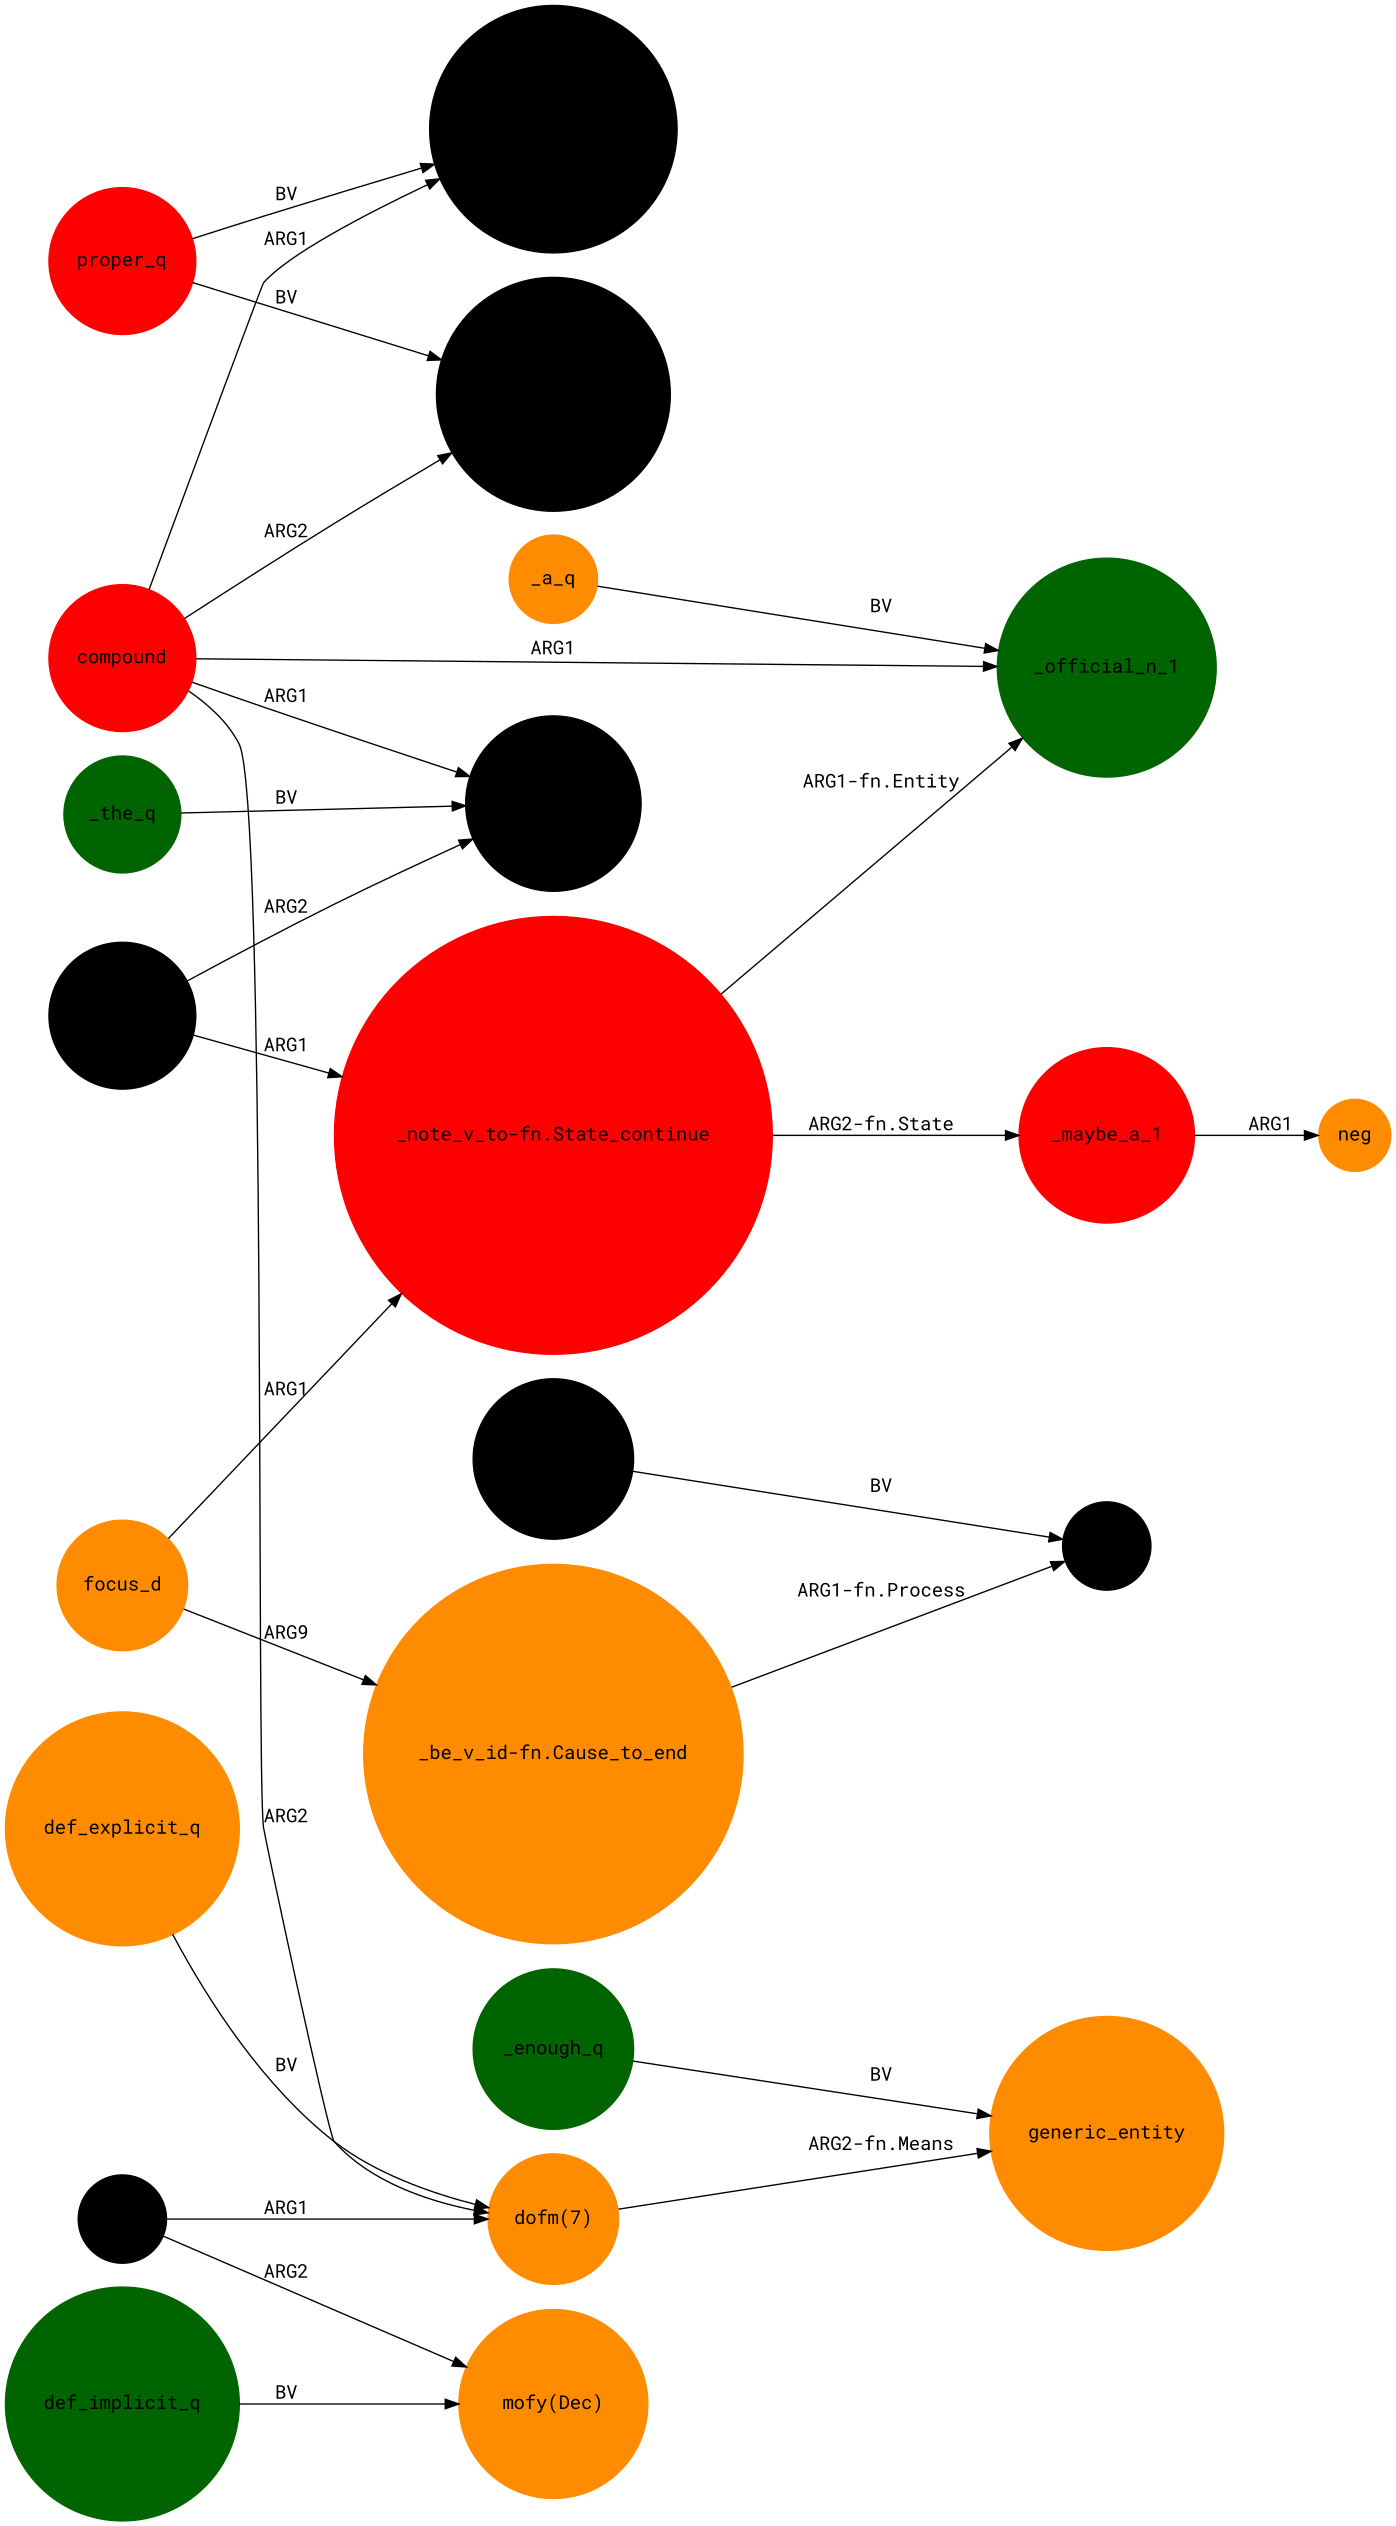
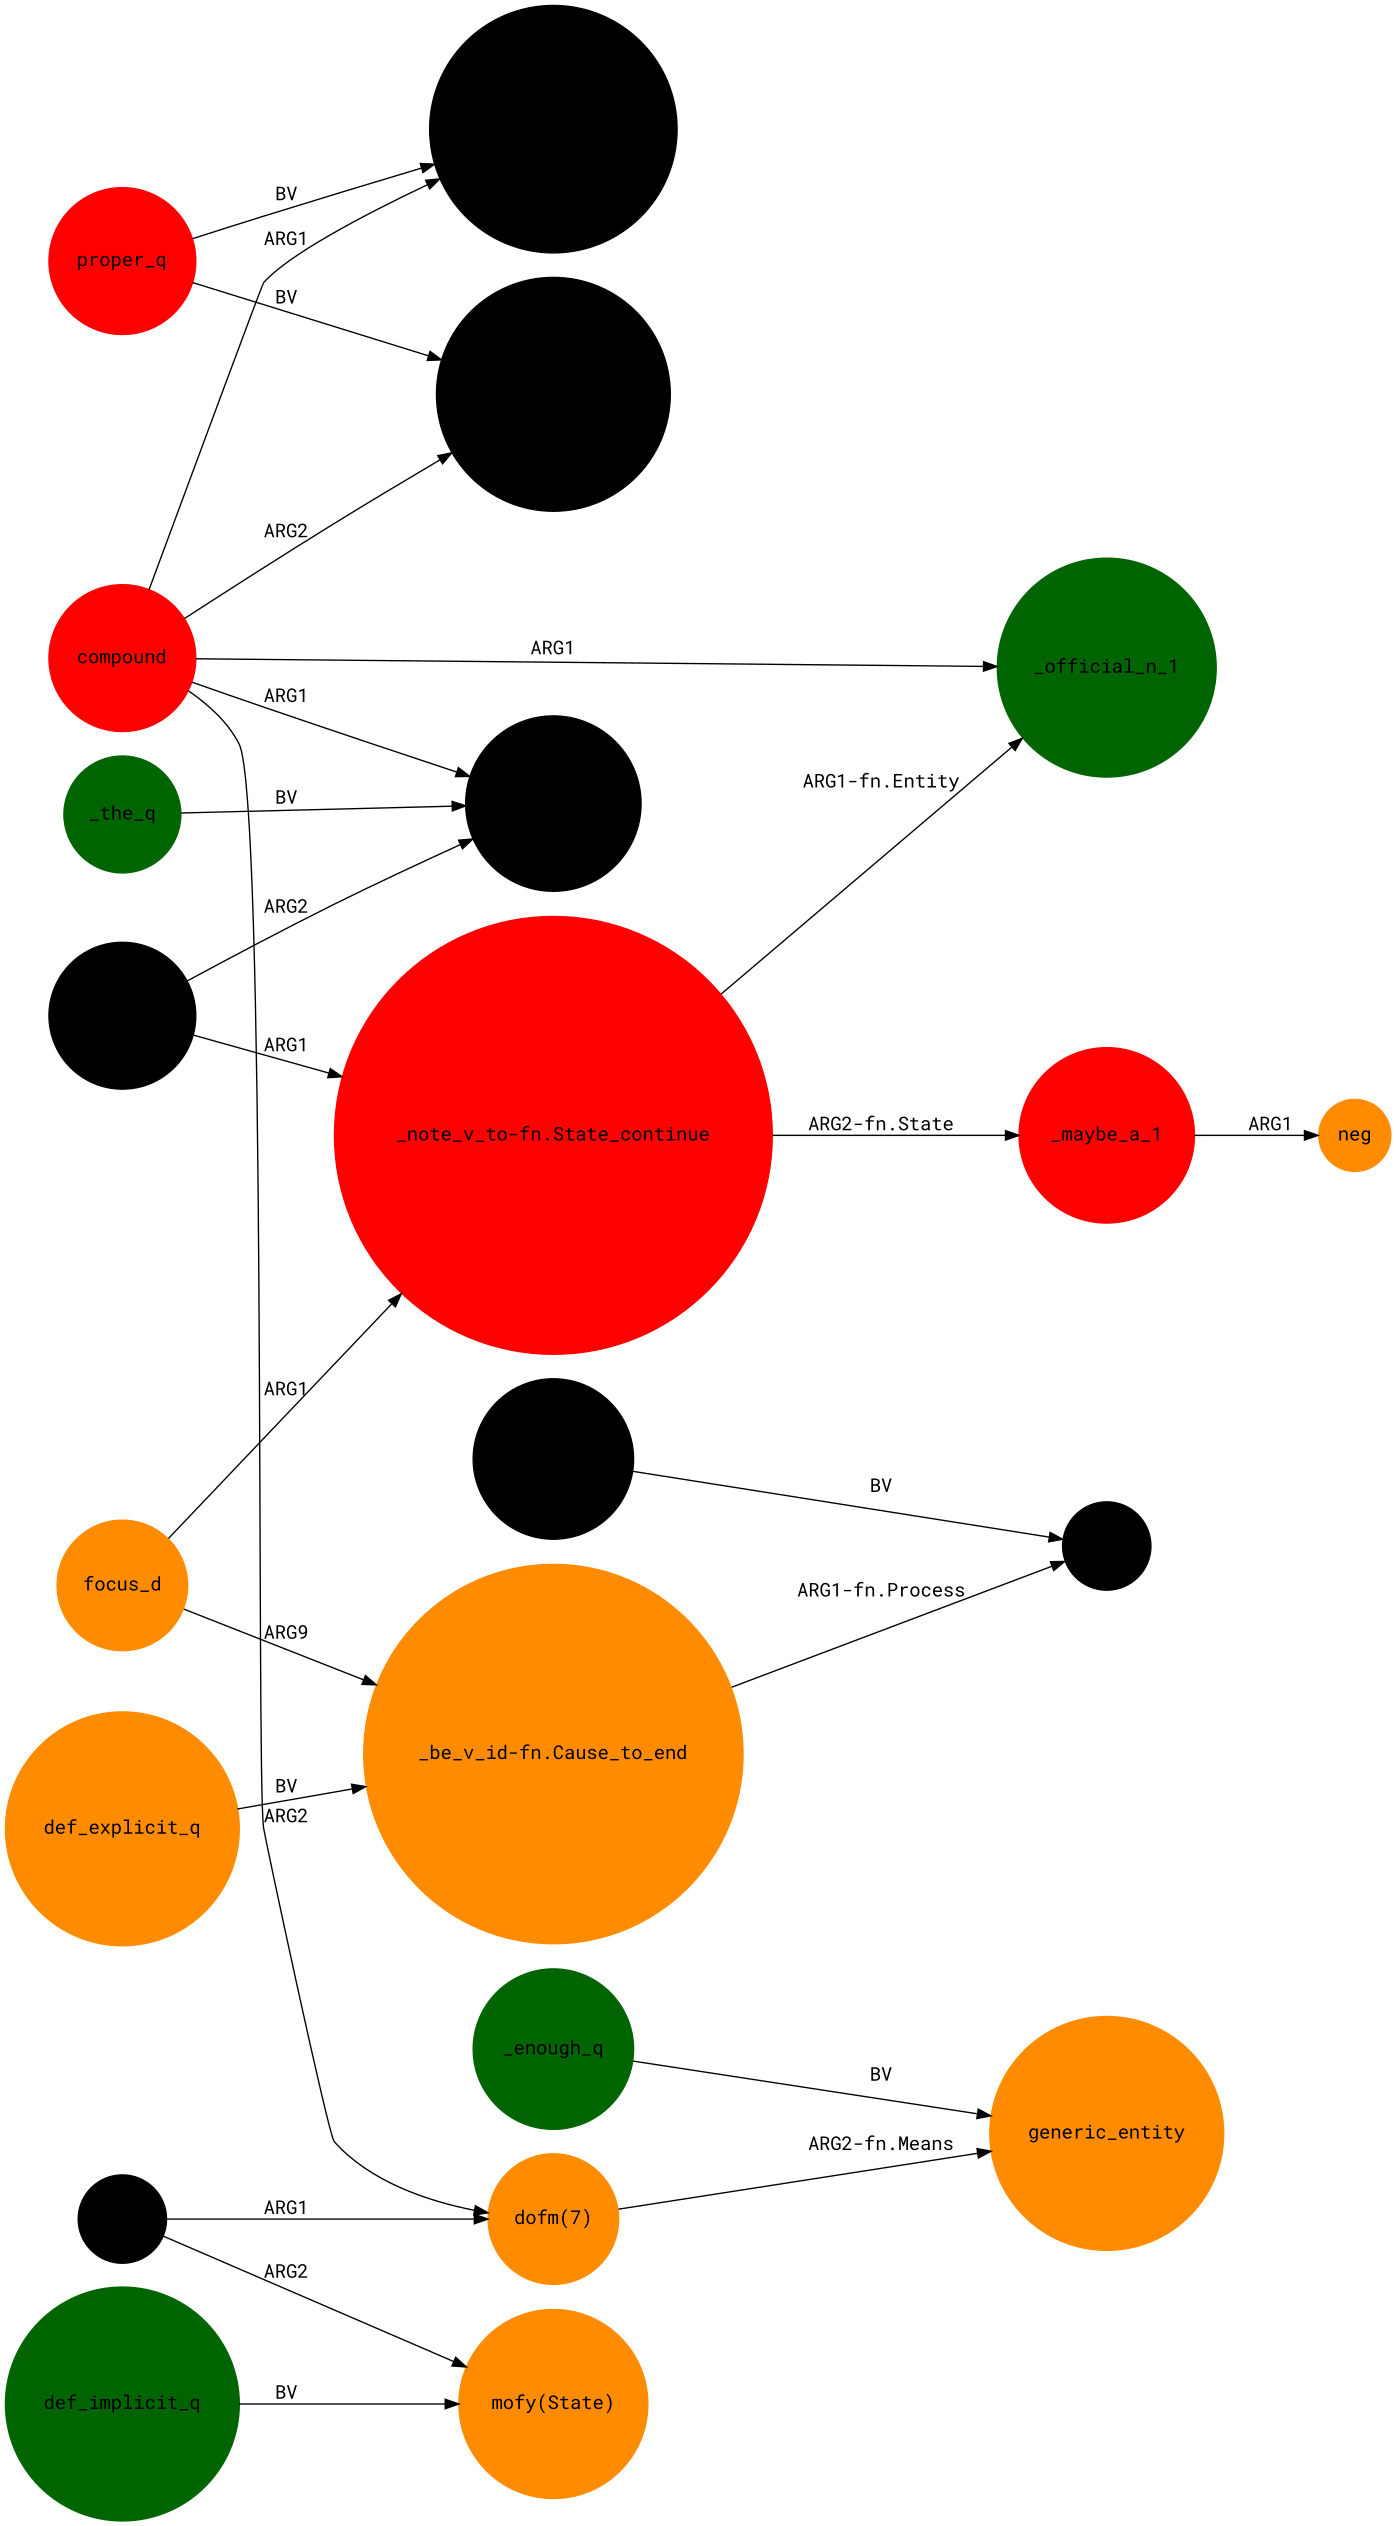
(553, 579) -> none
(294, 2105) -> (295, 1799)
(553, 2404) -> (553, 2404)
